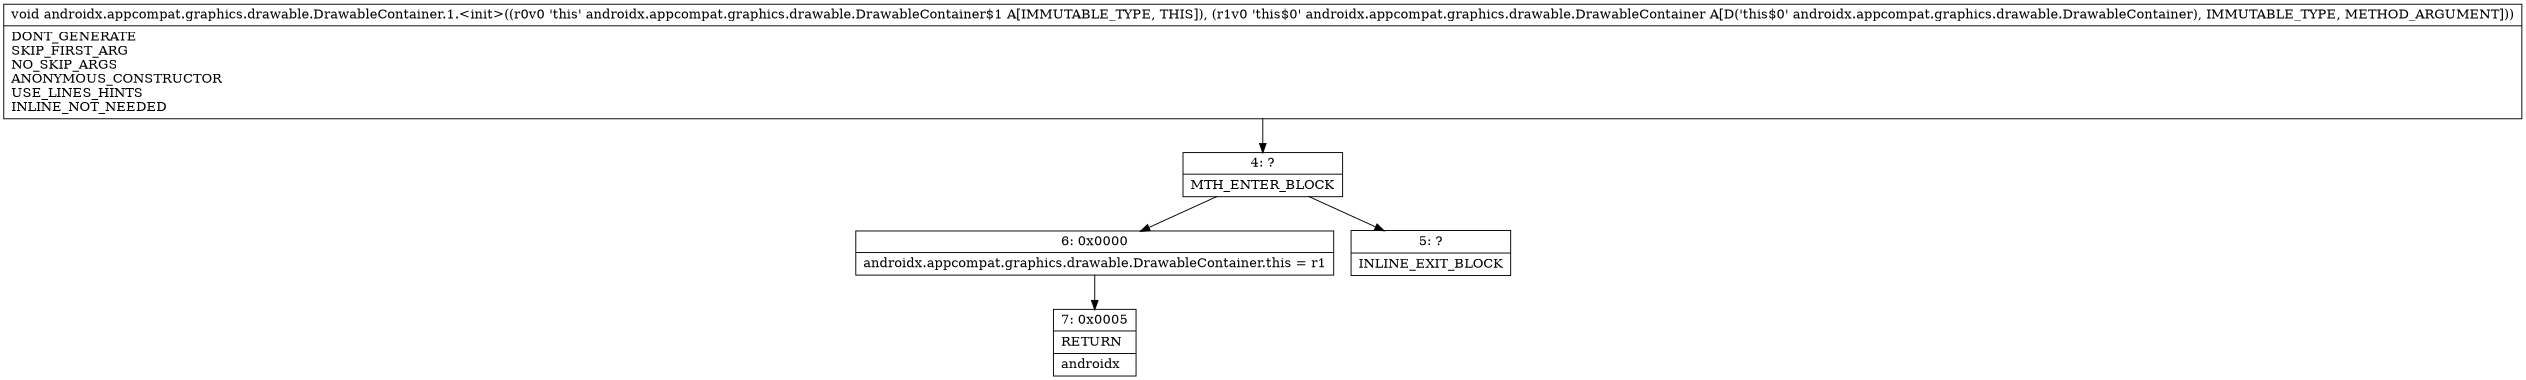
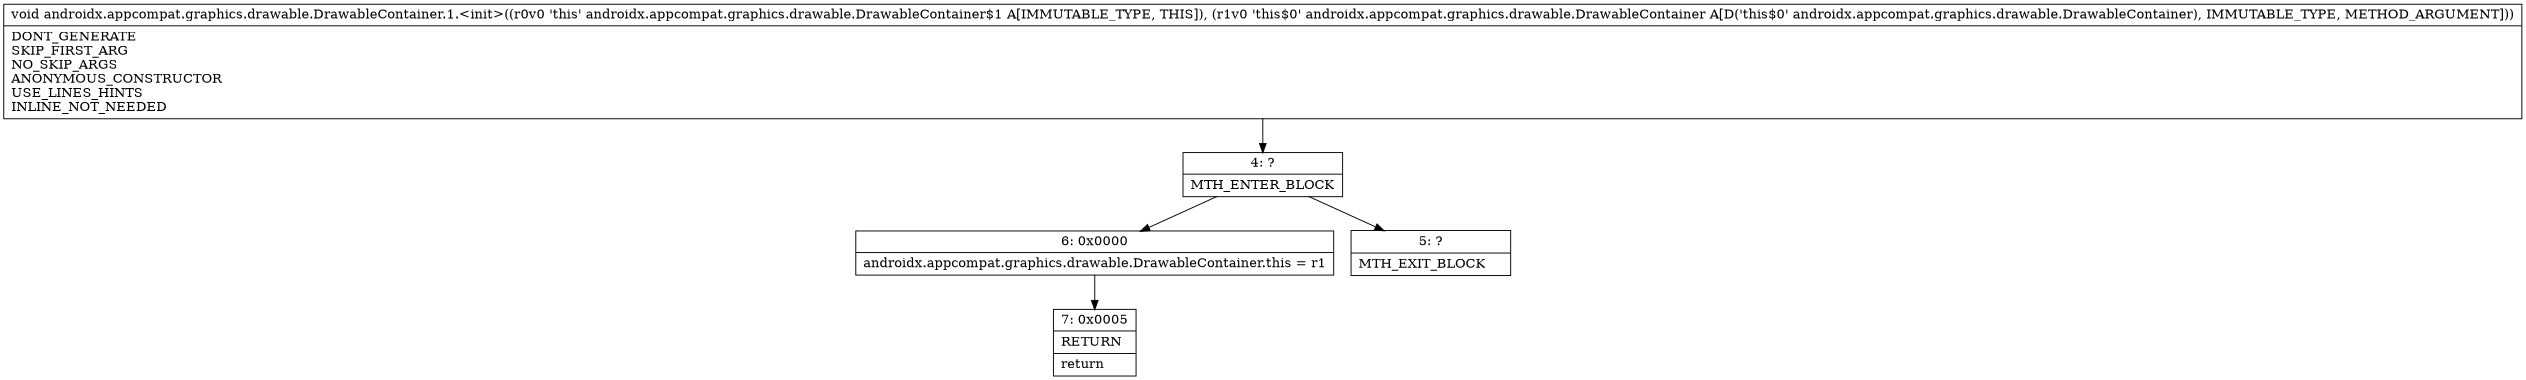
(1431, 264) -> (1422, 264)
(1091, 364) -> (1083, 364)
